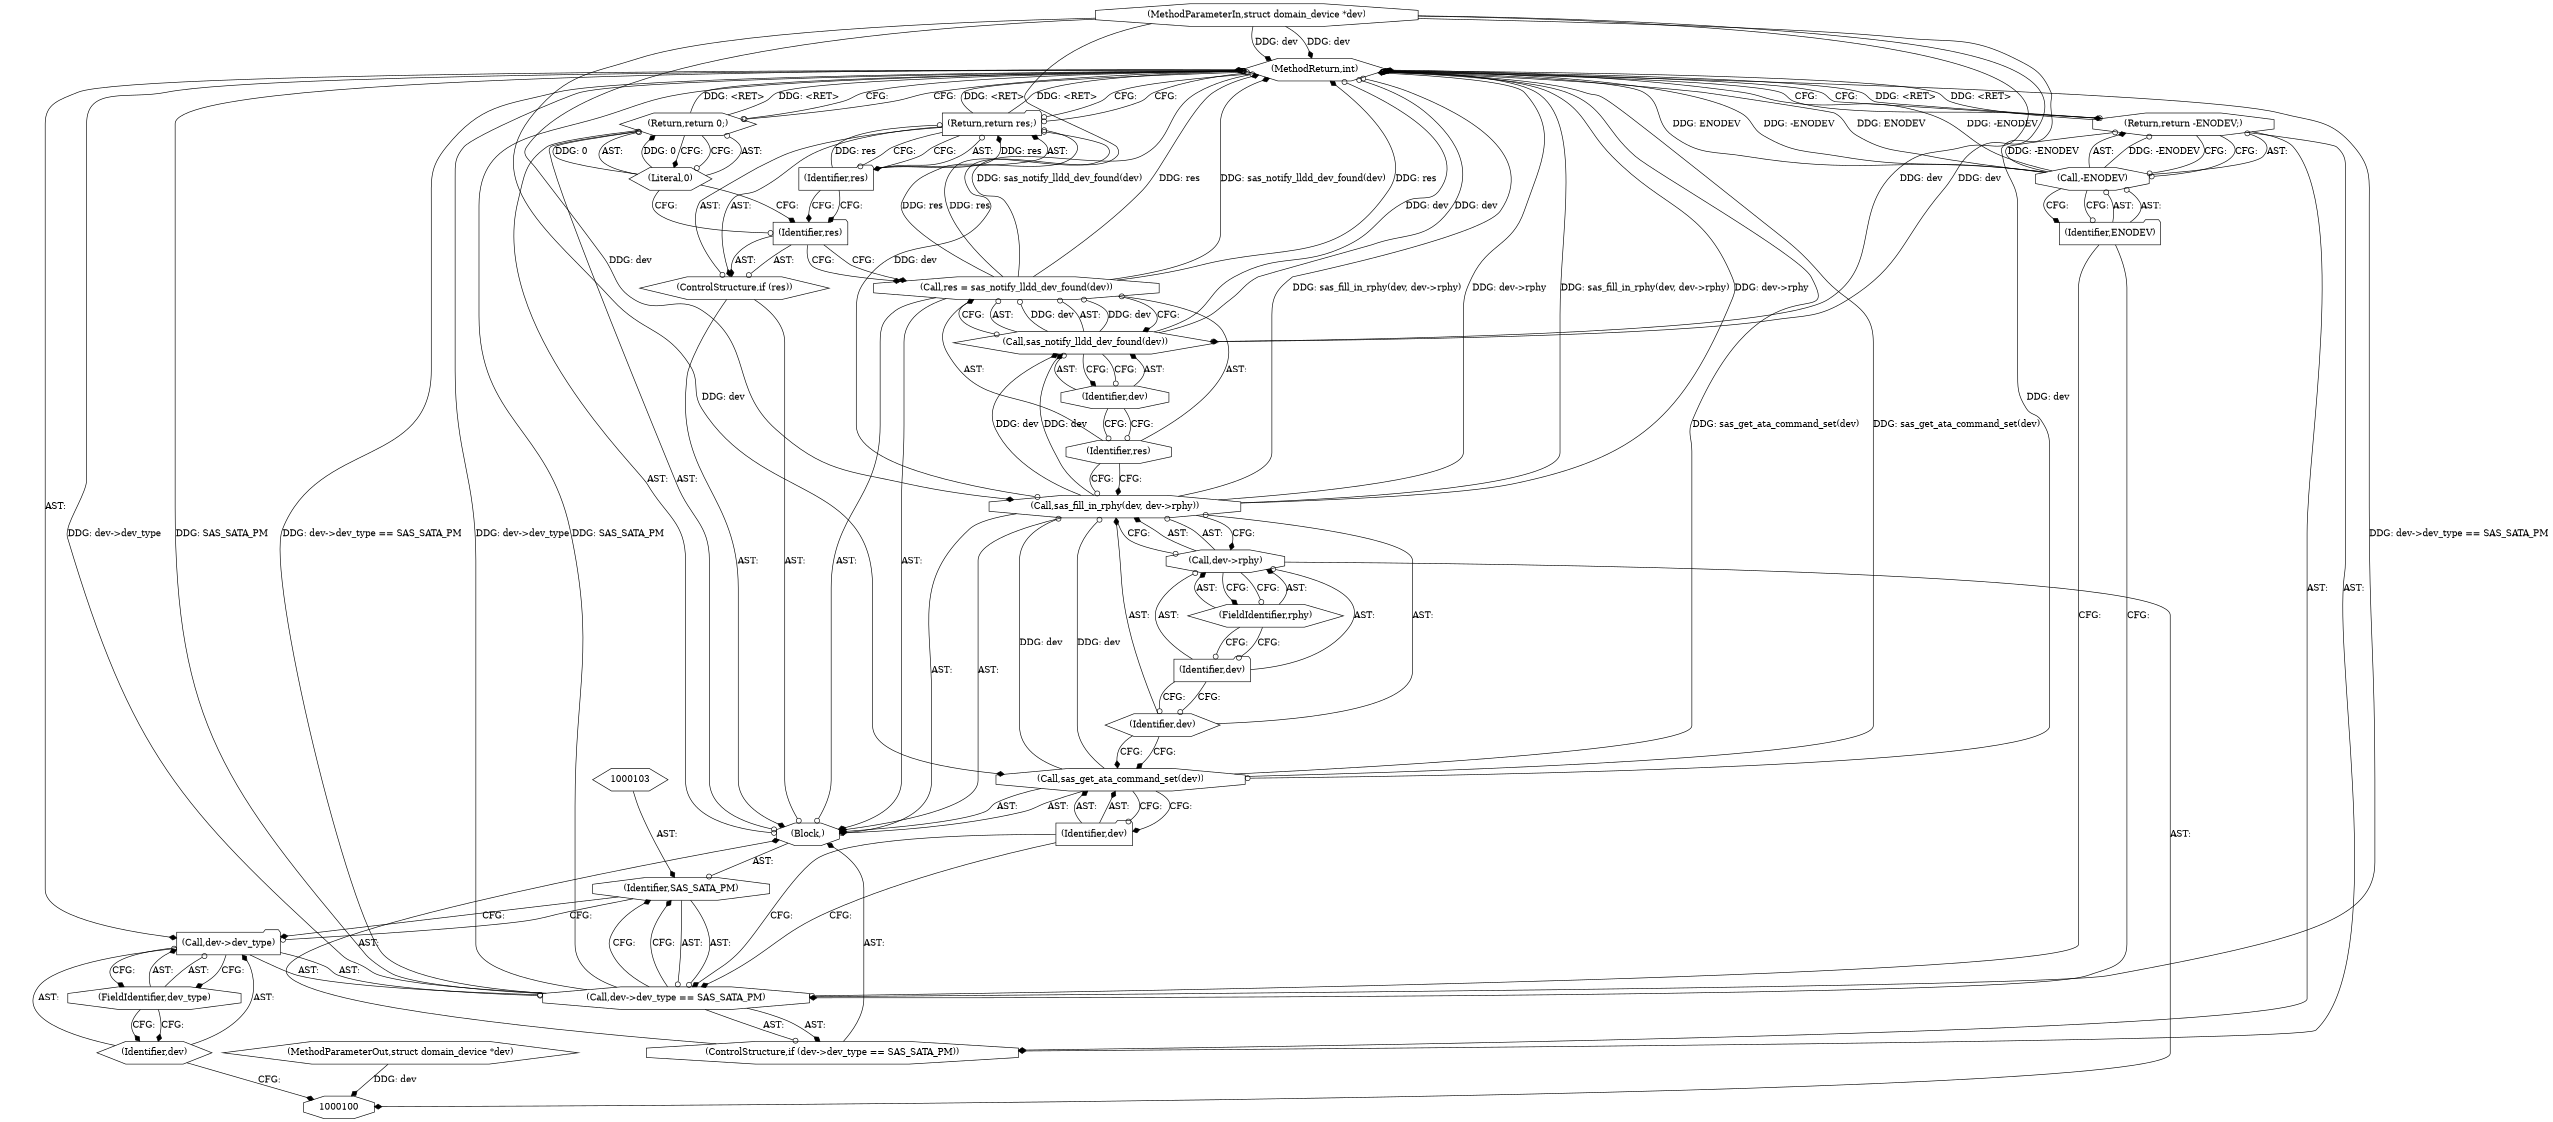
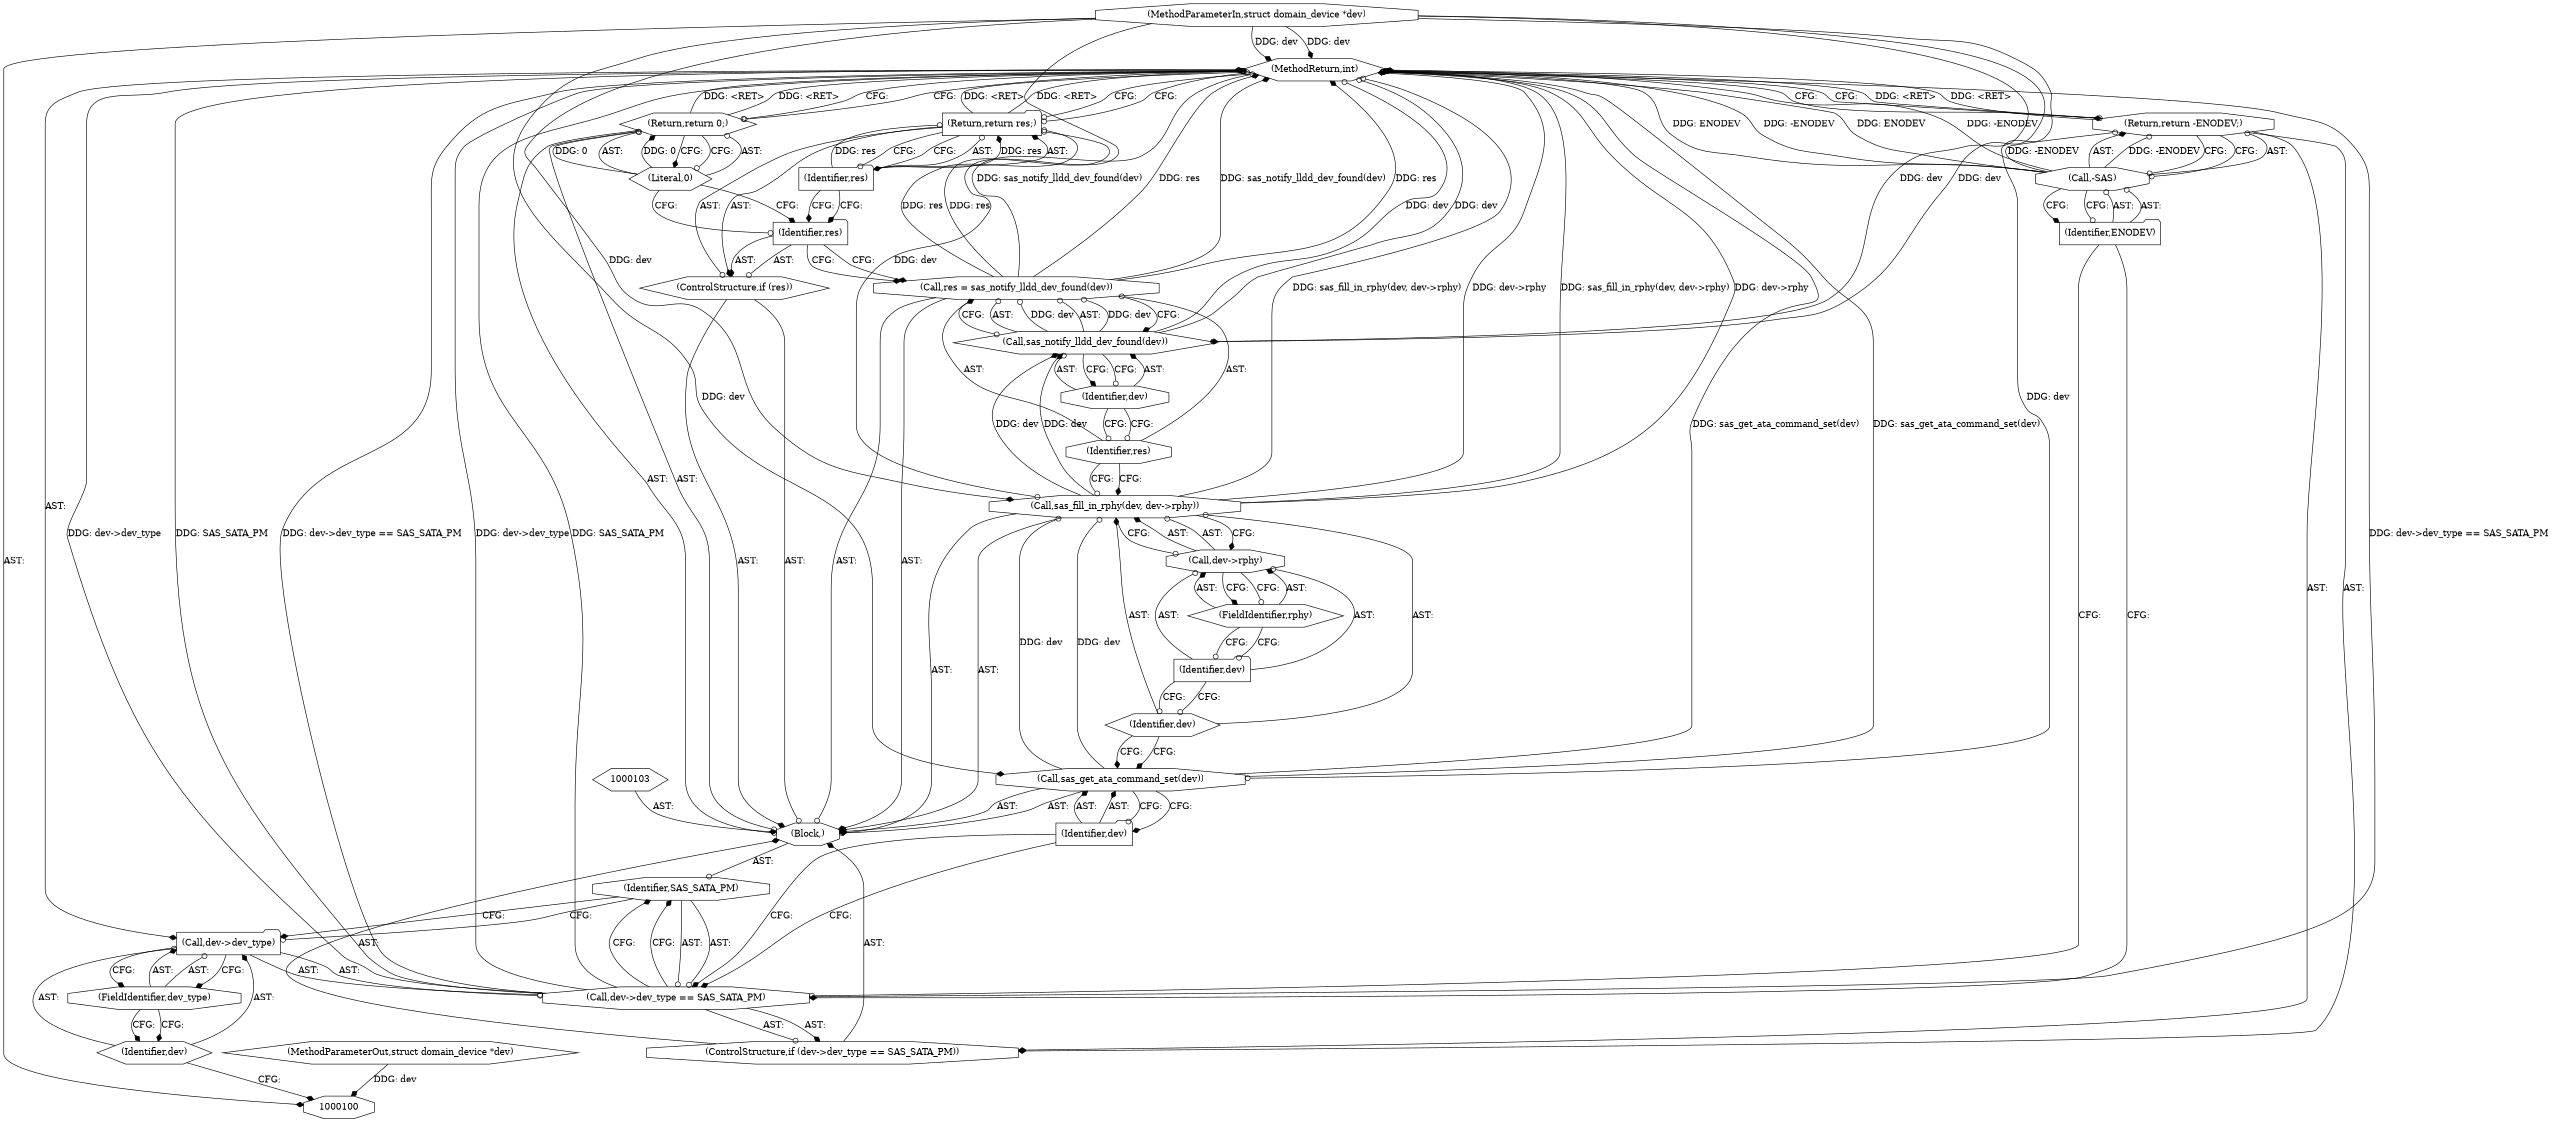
(2092, 179) -> (2092, 179)
(650, 832) -> (696, 824)
(1942, 1080) -> (4, 165)
